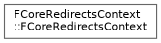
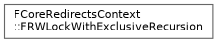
(81, 21) -> (109, 21)
